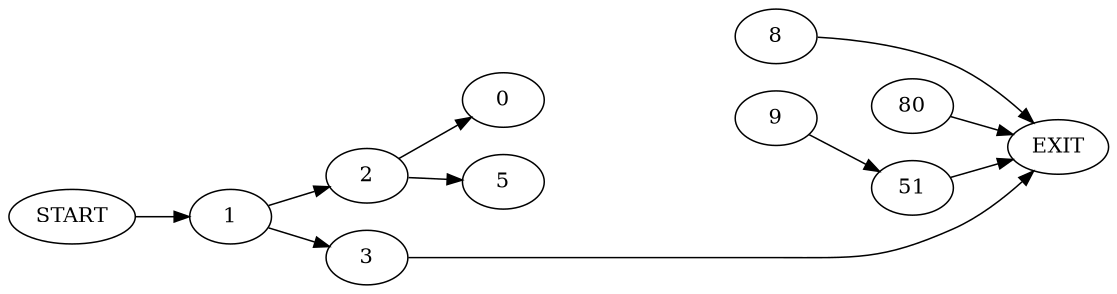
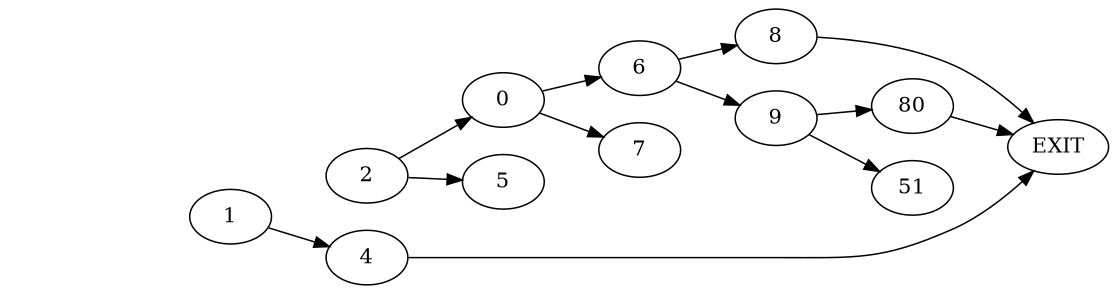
none -> (640, 68)
none -> (837, 113)
none -> (640, 150)
(974, 171) -> none
(292, 198) -> none
(72, 217) -> none
(367, 258) -> (367, 258)
